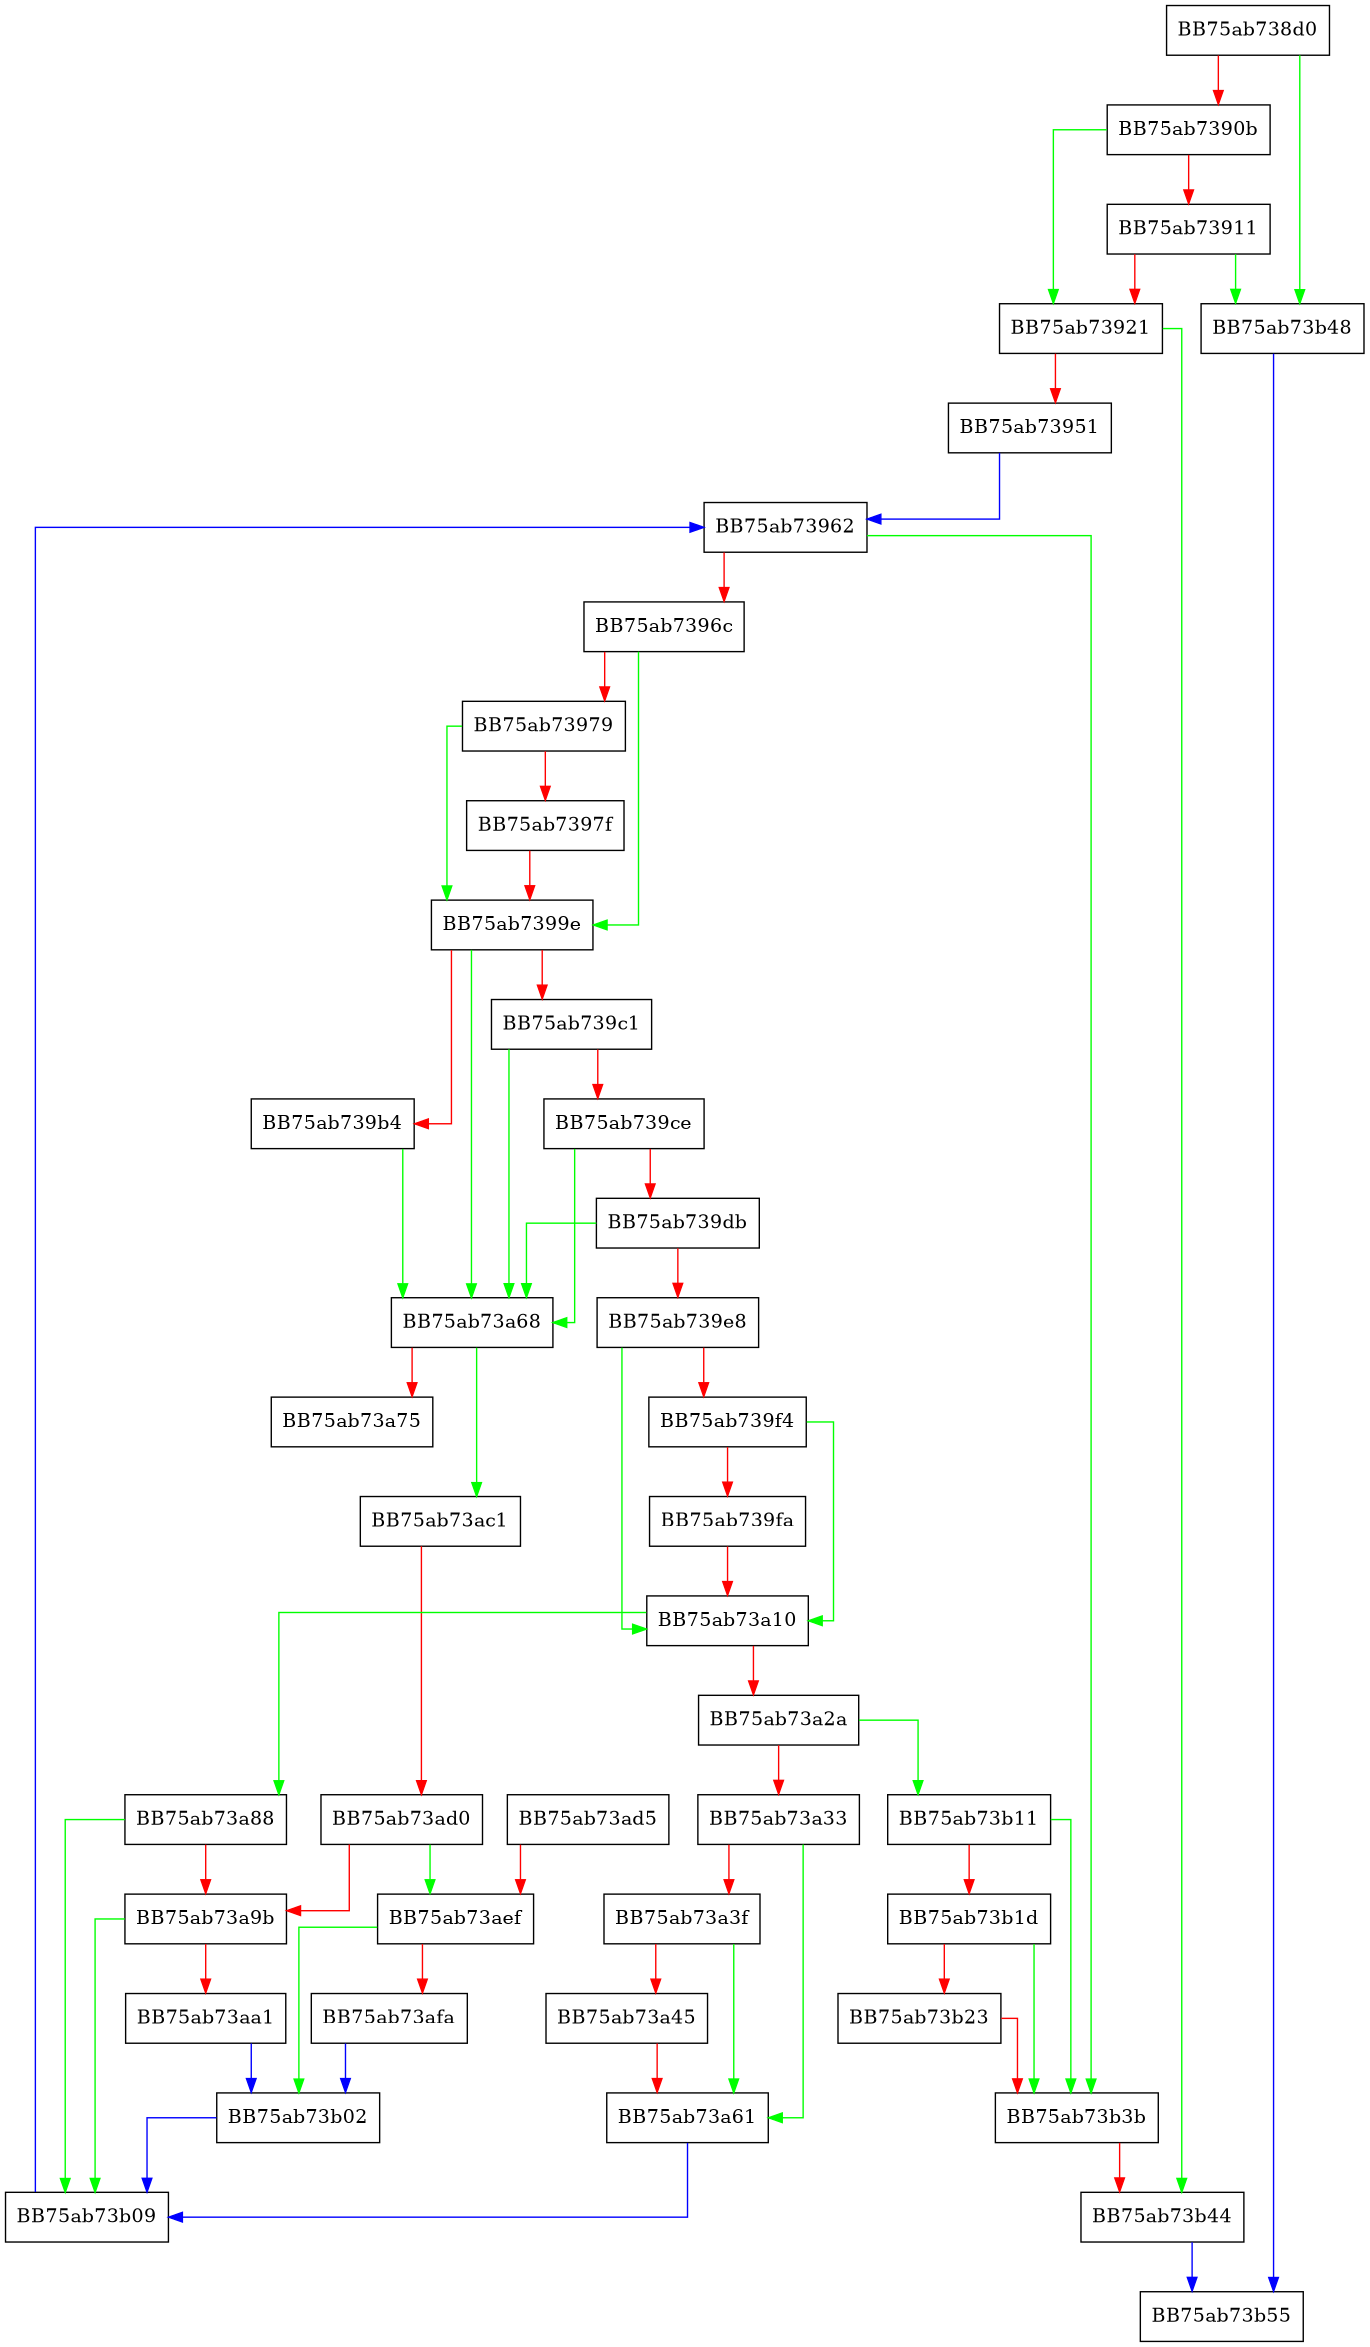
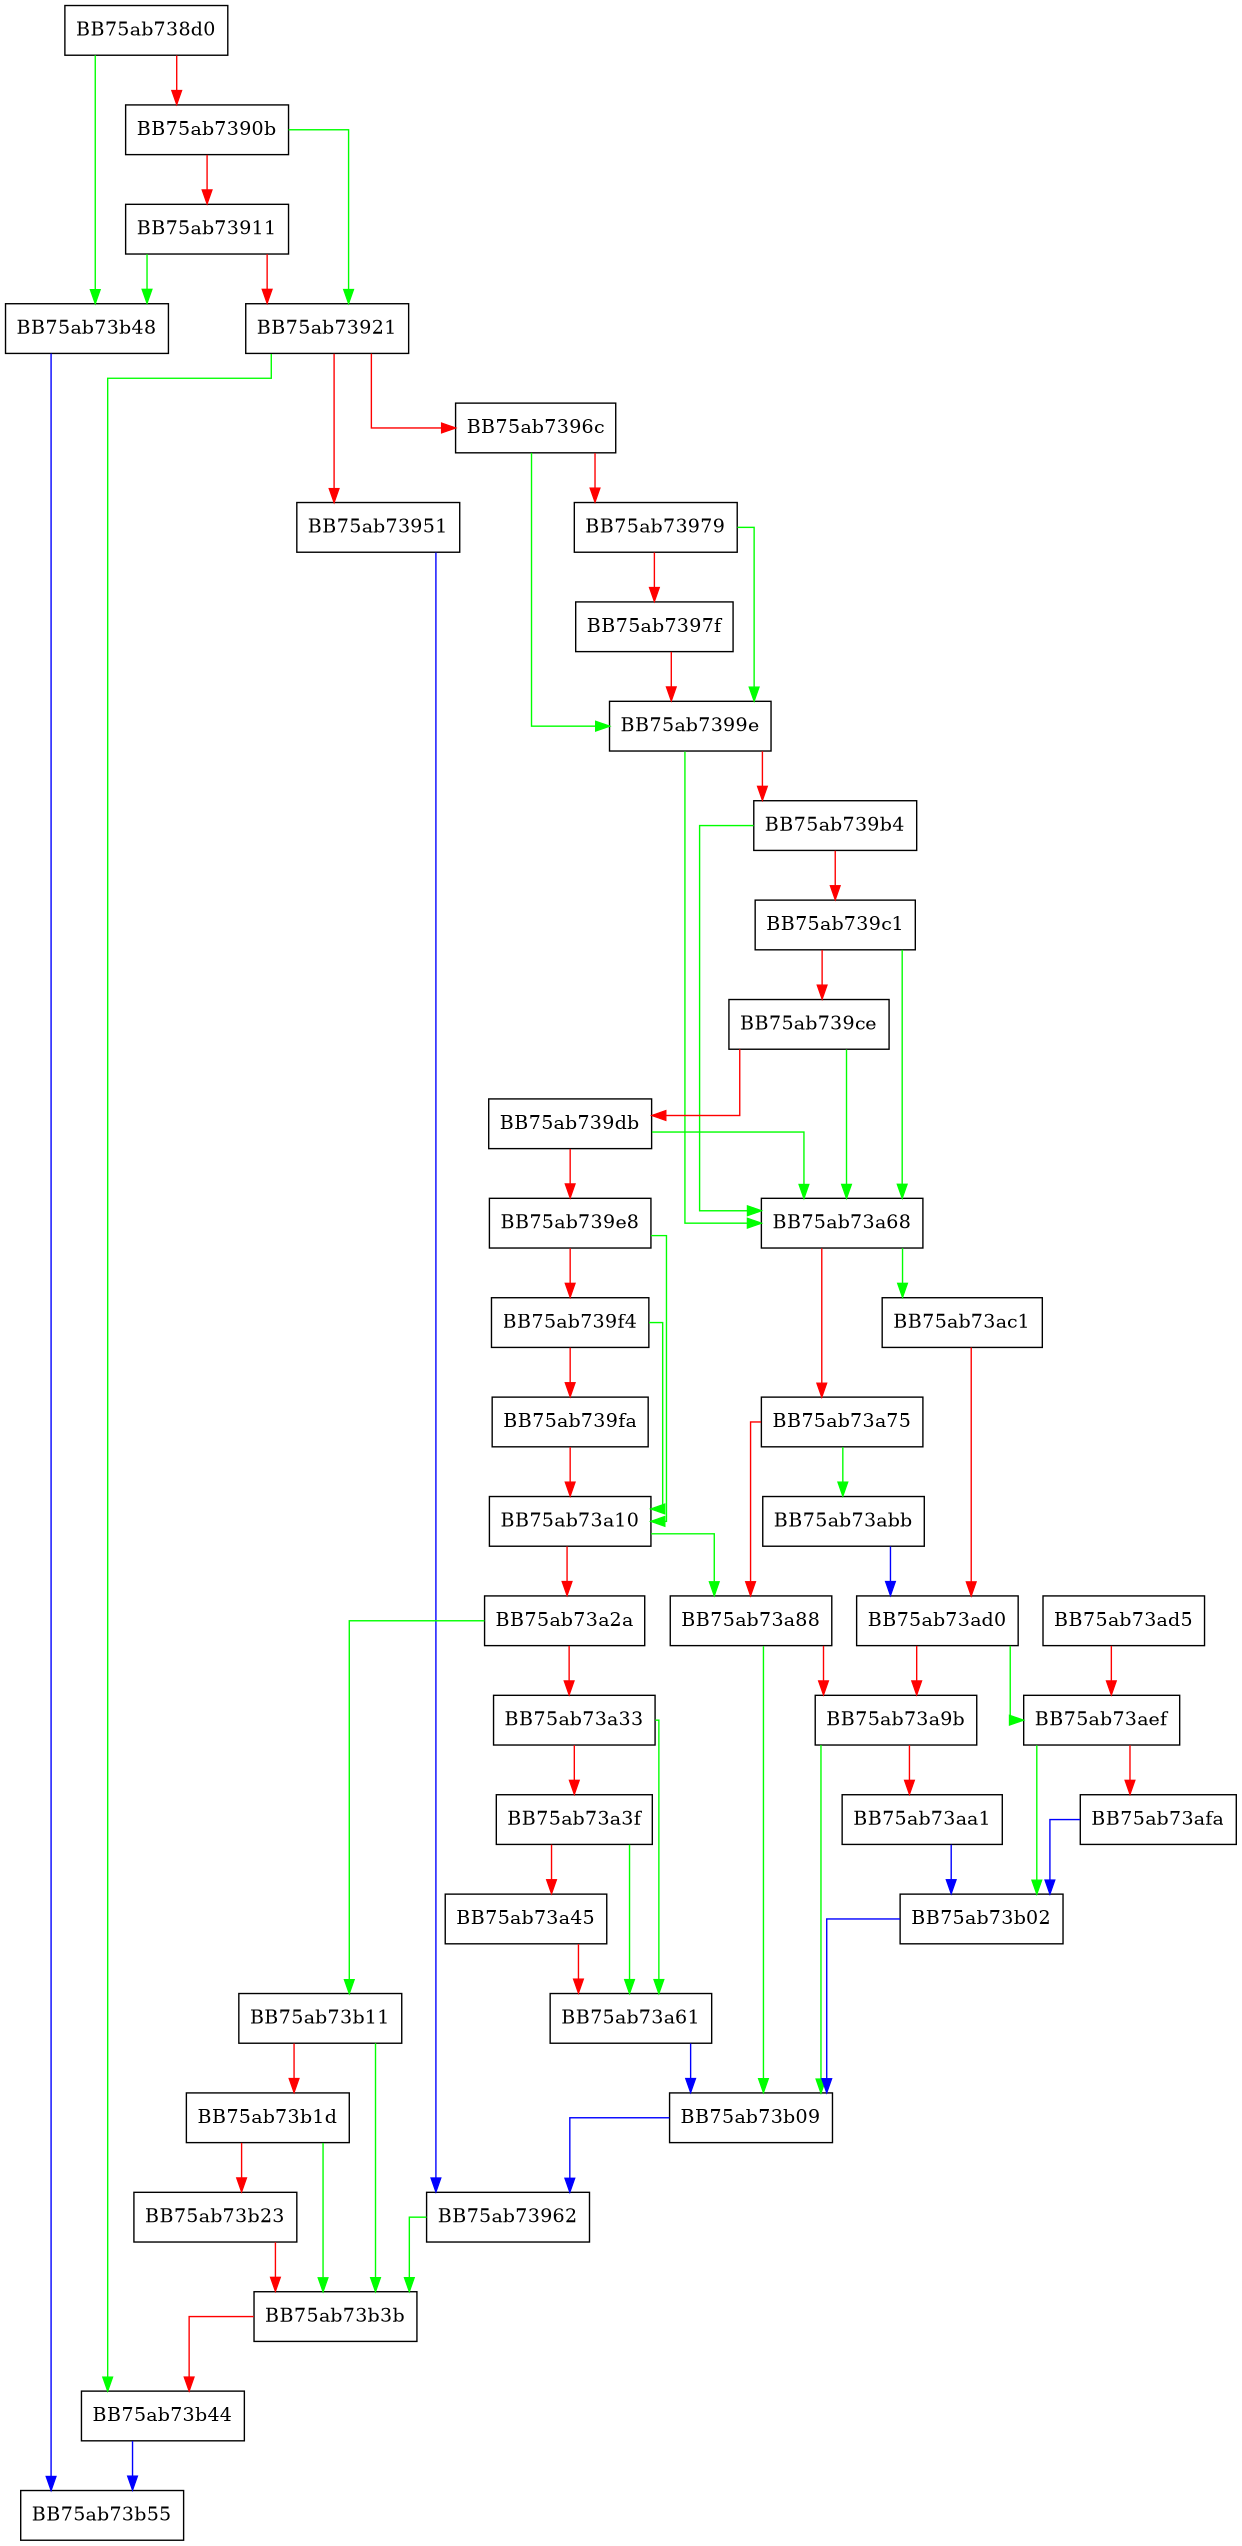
(724, 570) -> (371, 426)
(542, 968) -> (835, 868)
none -> (751, 1497)
none -> (844, 1521)
